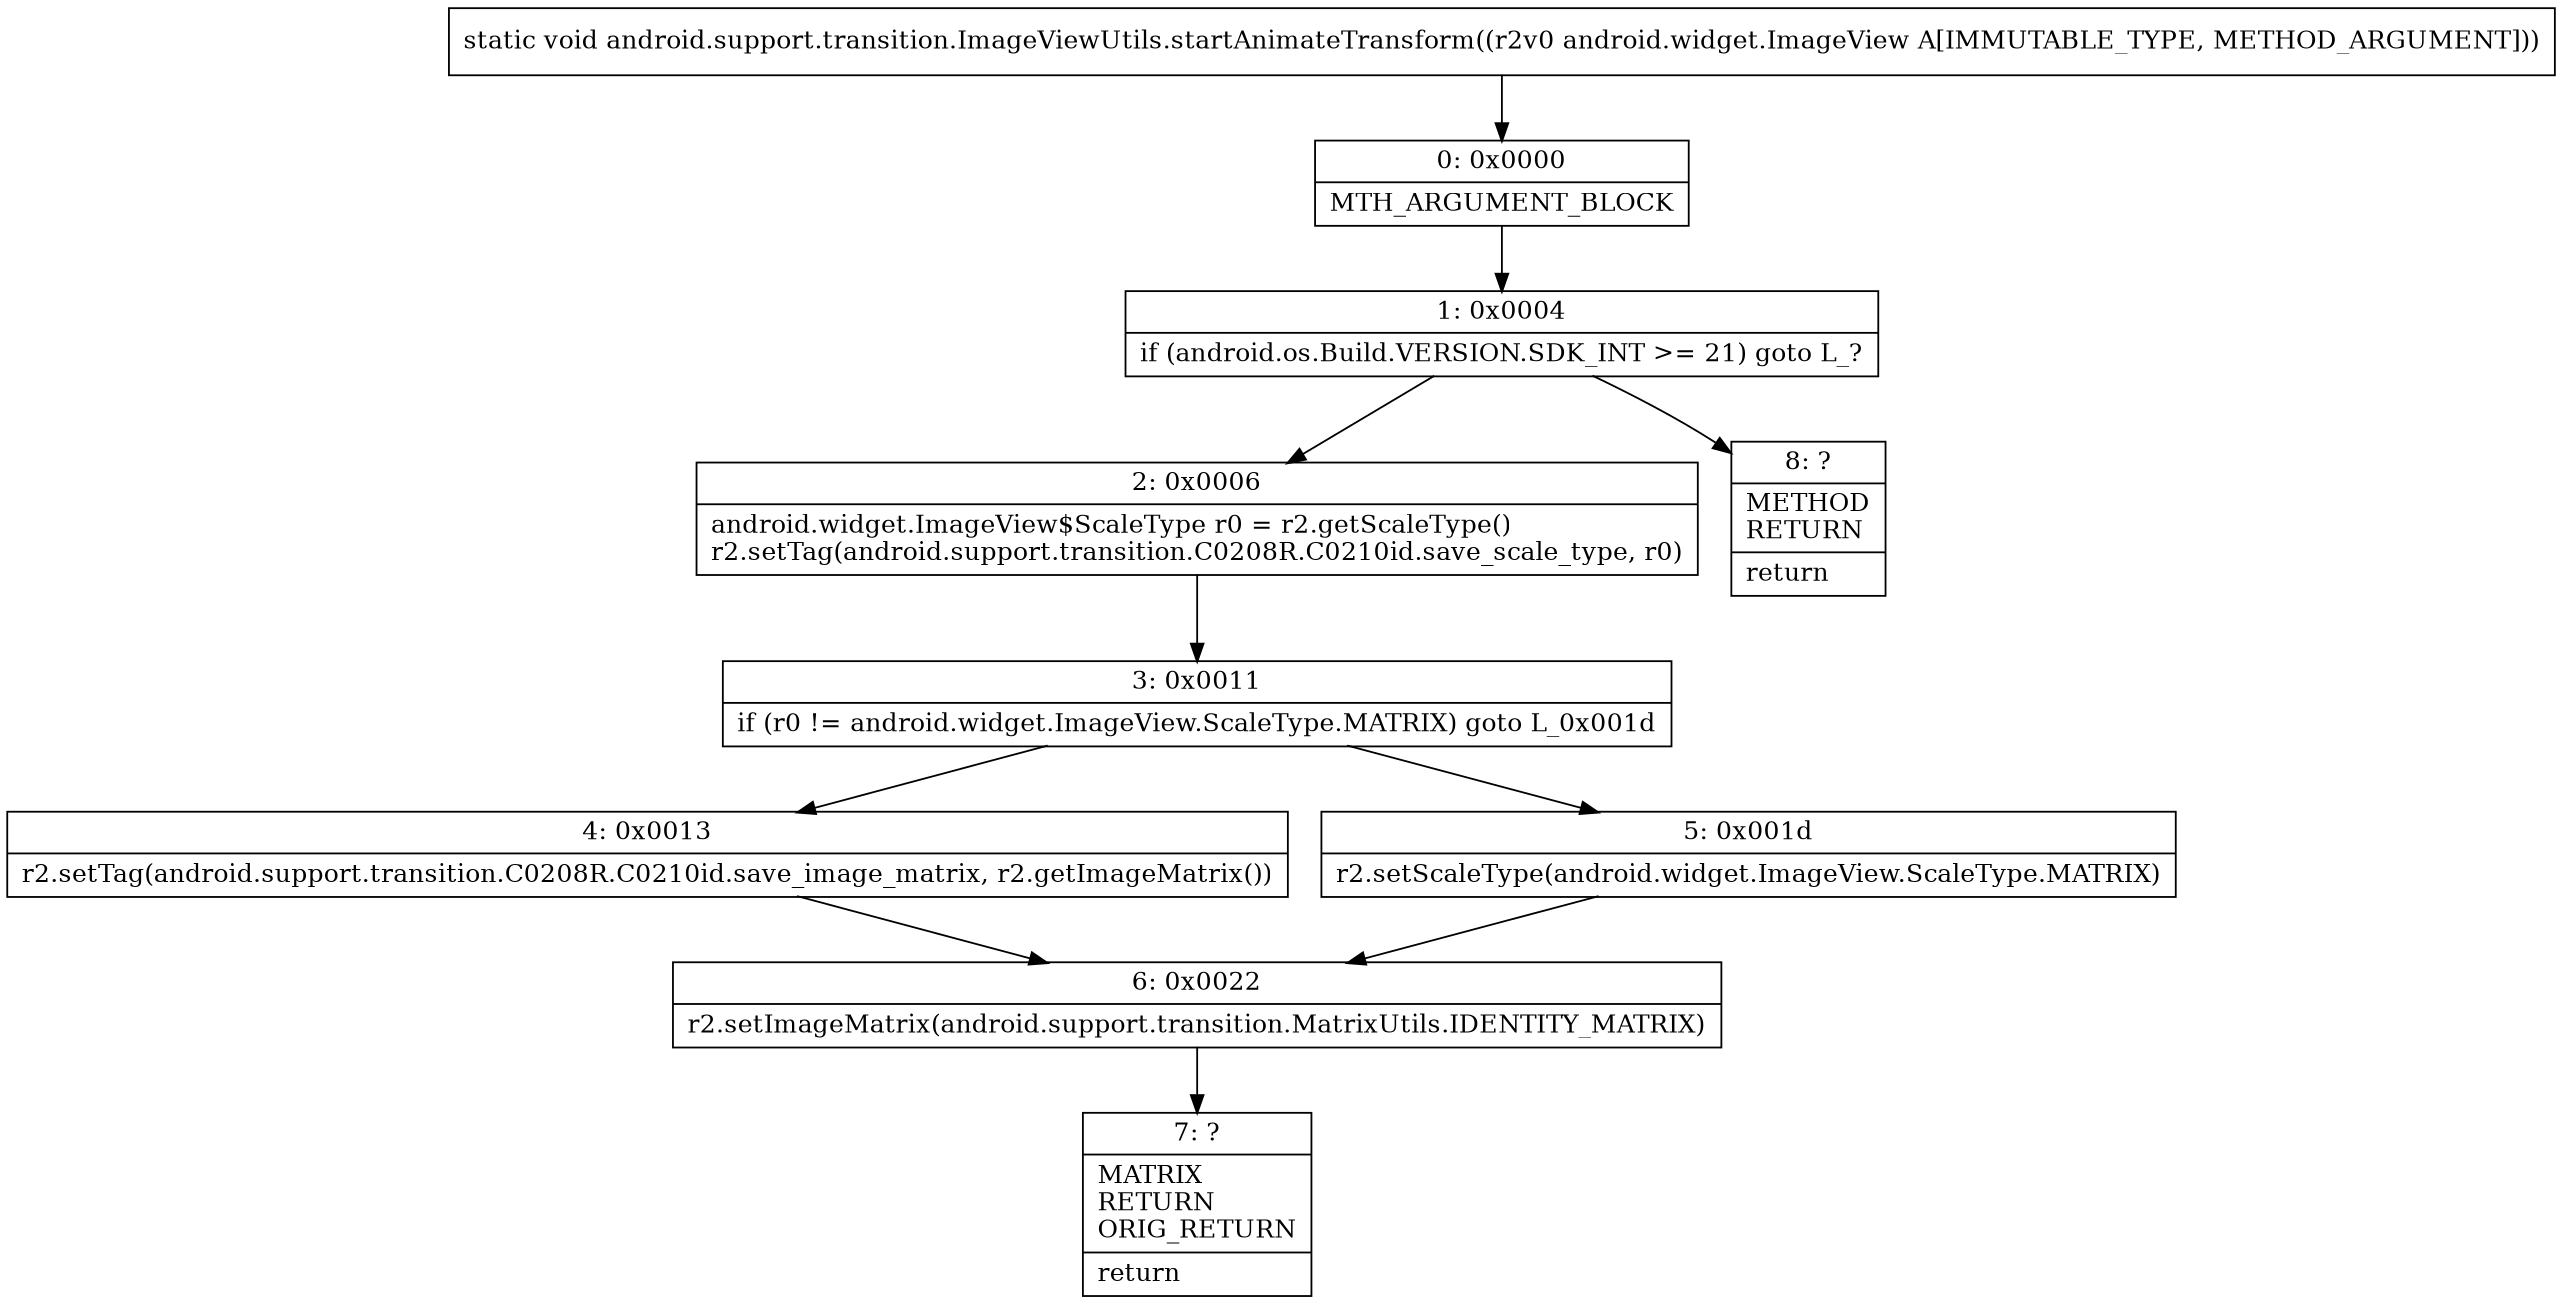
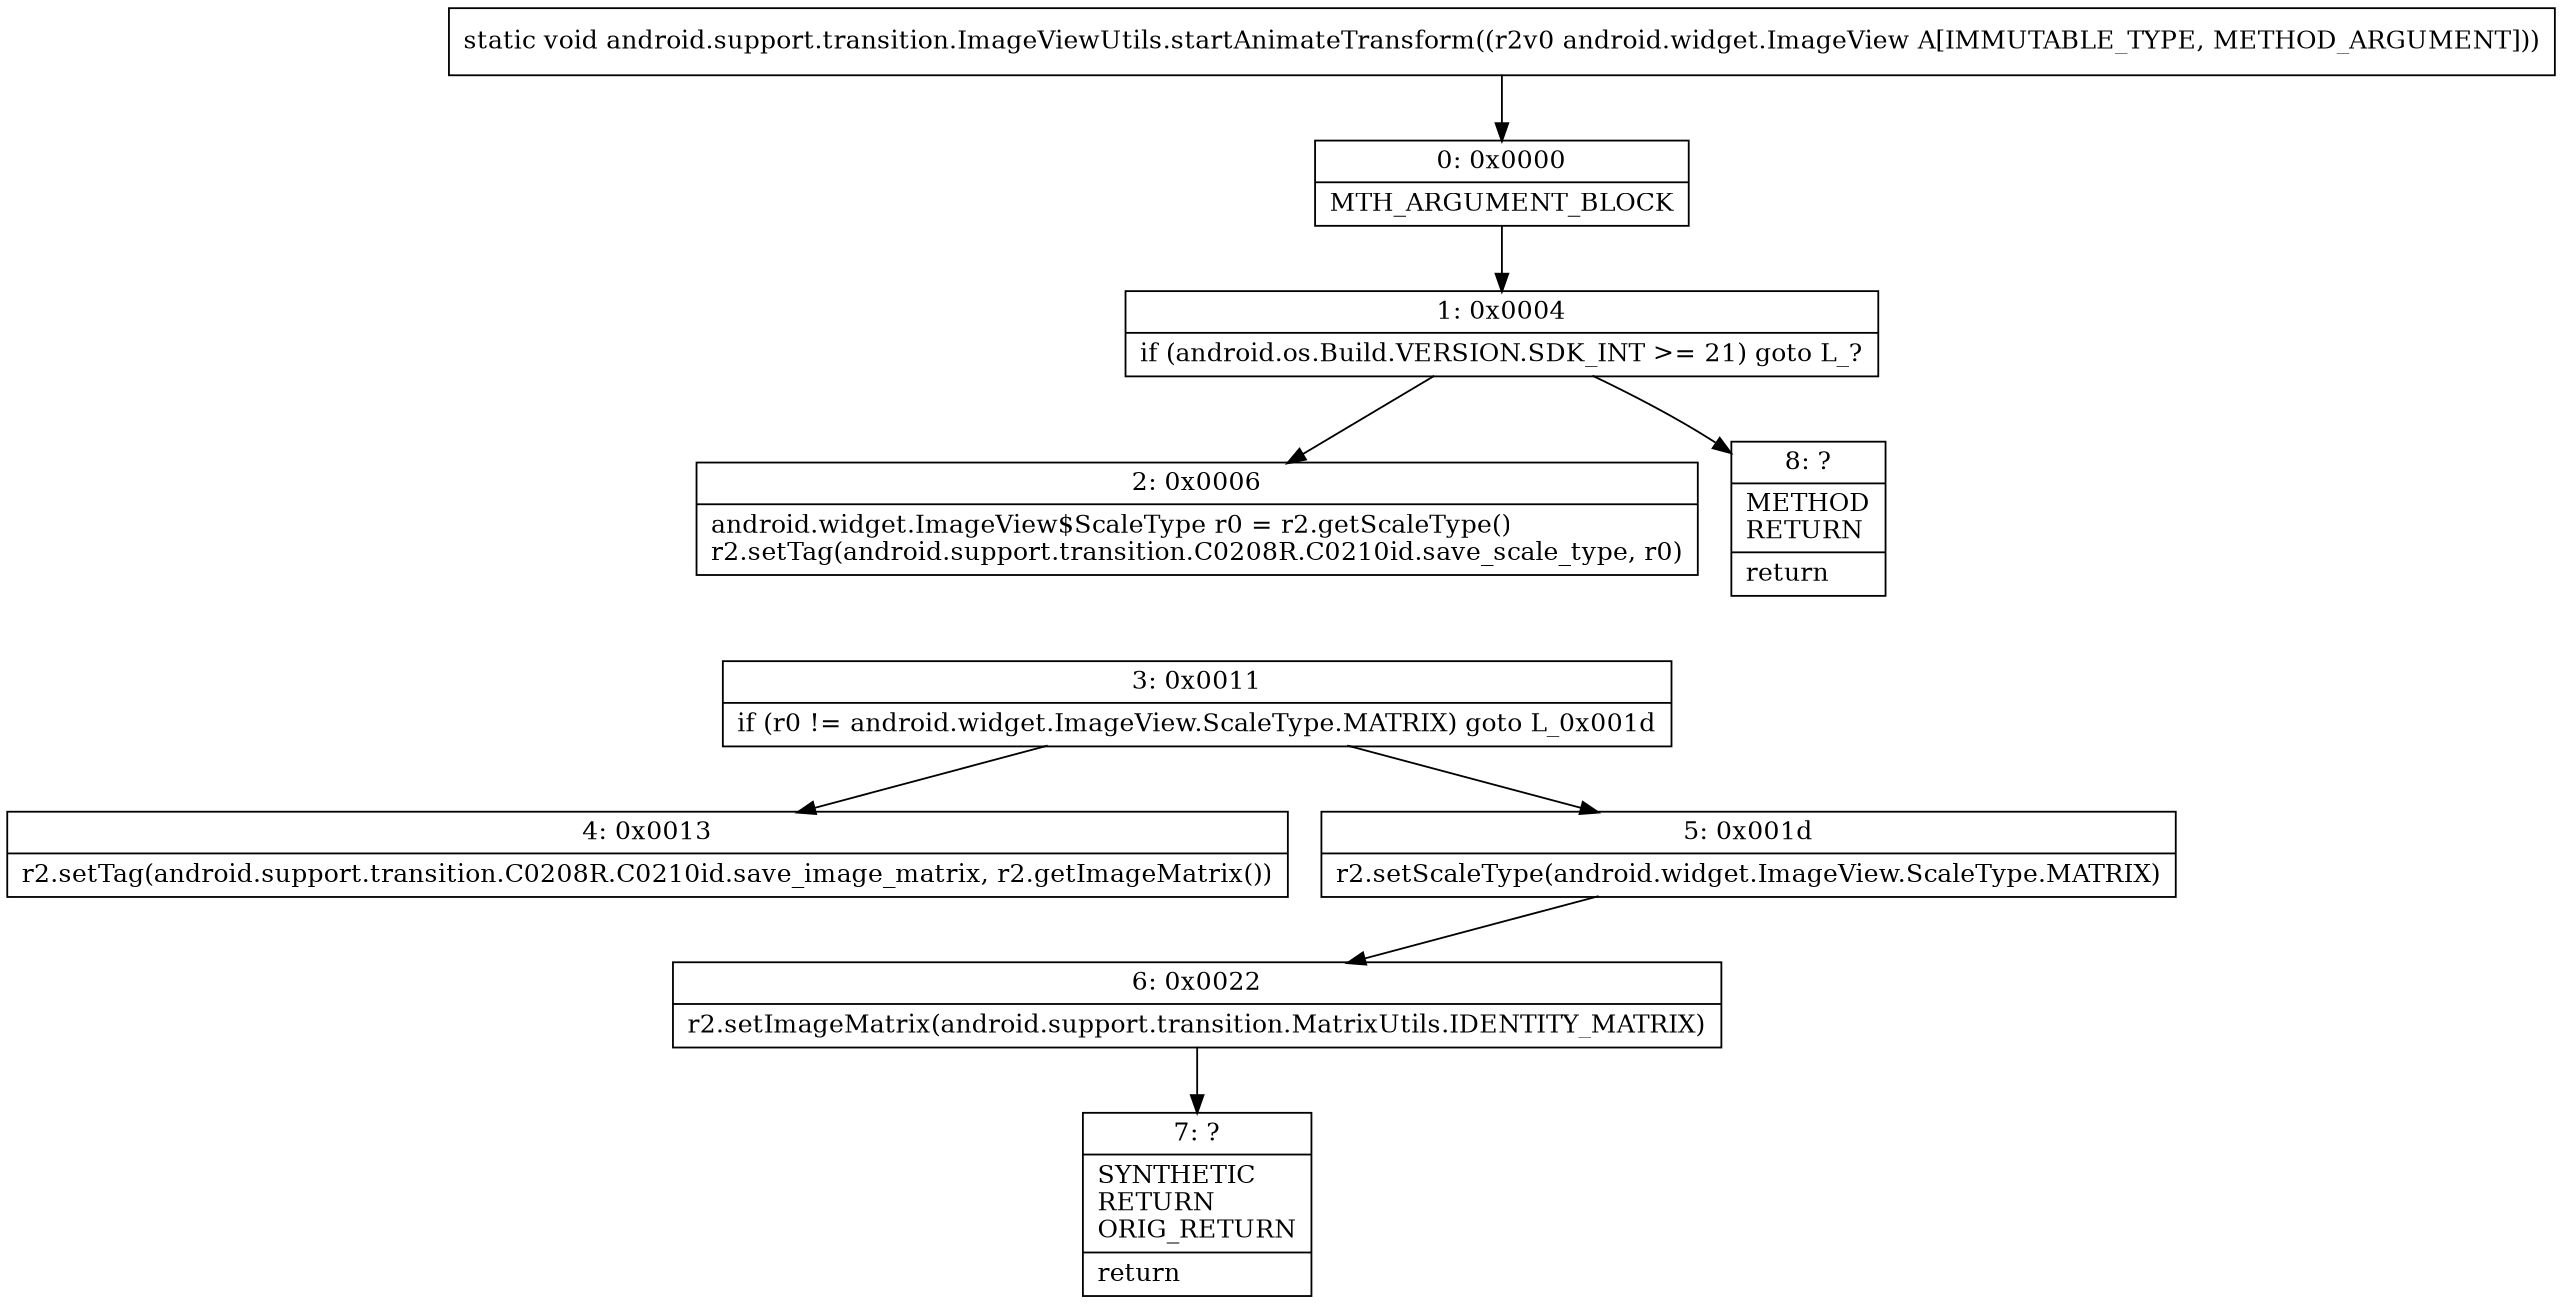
(1197, 609) -> none
(914, 927) -> none
(1150, 1175) -> (1177, 1175)
